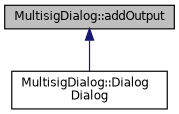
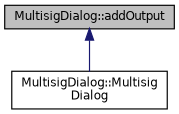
(90, 90) -> (90, 90)
